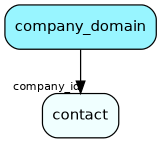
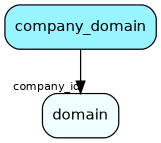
(81, 116) -> (81, 116)
